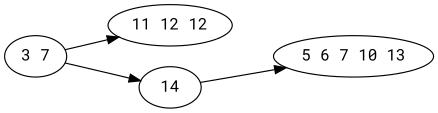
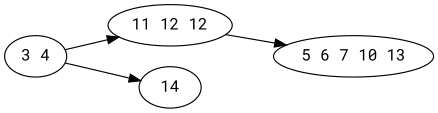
(36, 56) -> (36, 56)
(237, 76) -> (250, 39)
